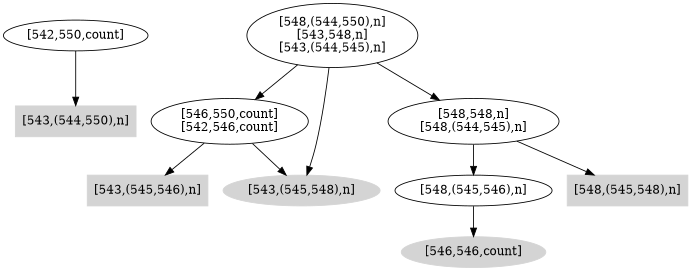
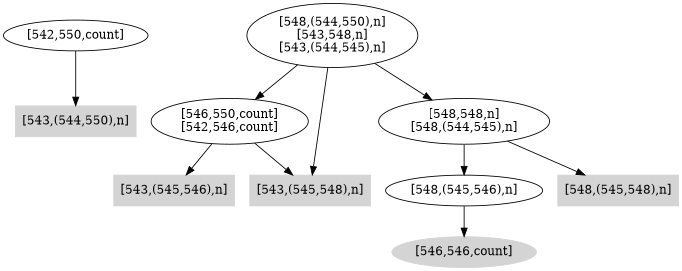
(302, 191) -> (310, 191)
